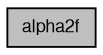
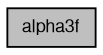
(51, 28) -> (51, 28)
